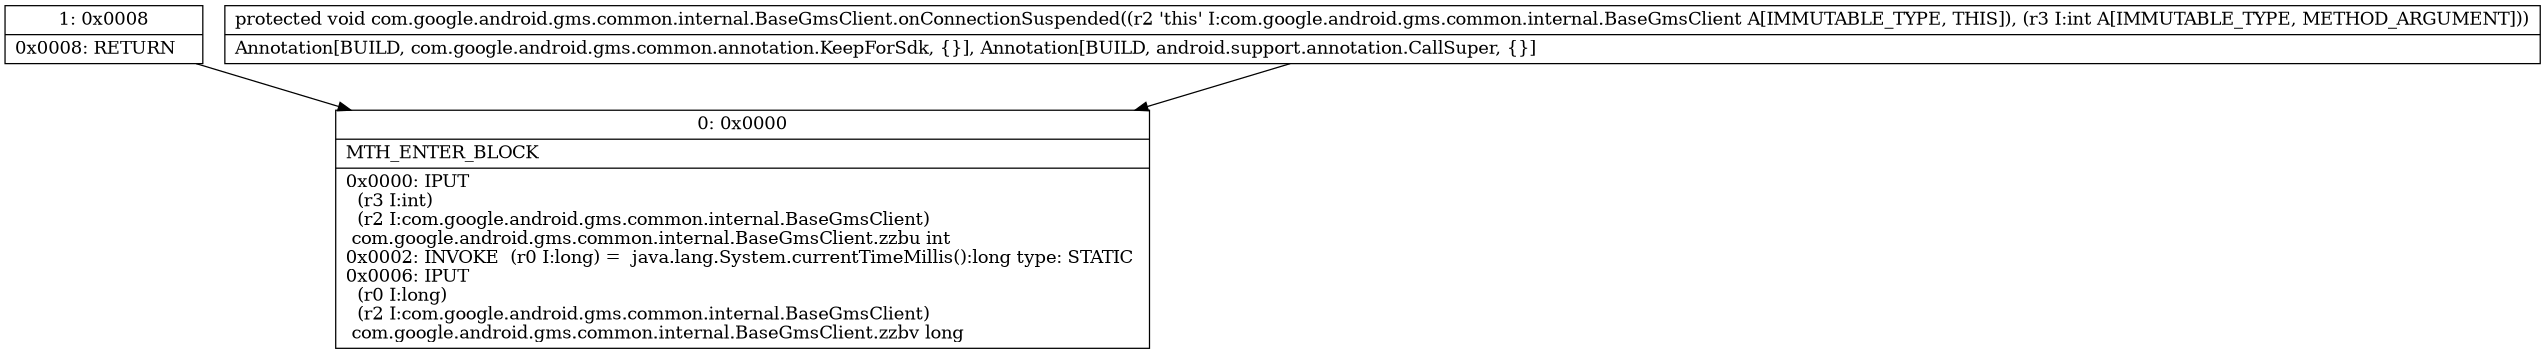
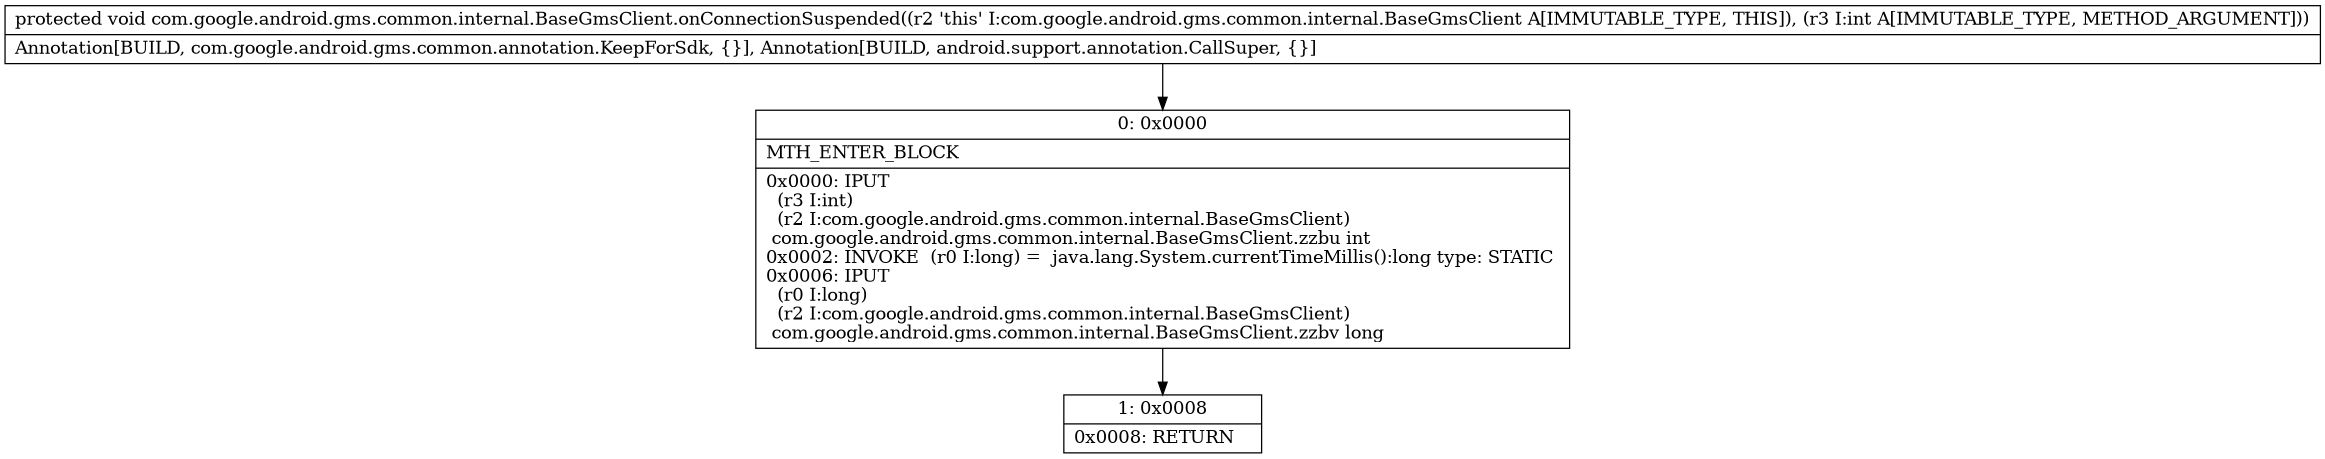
(267, 85) -> (1163, 365)
